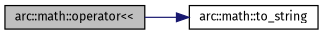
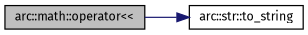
(254, 17) -> (246, 17)
